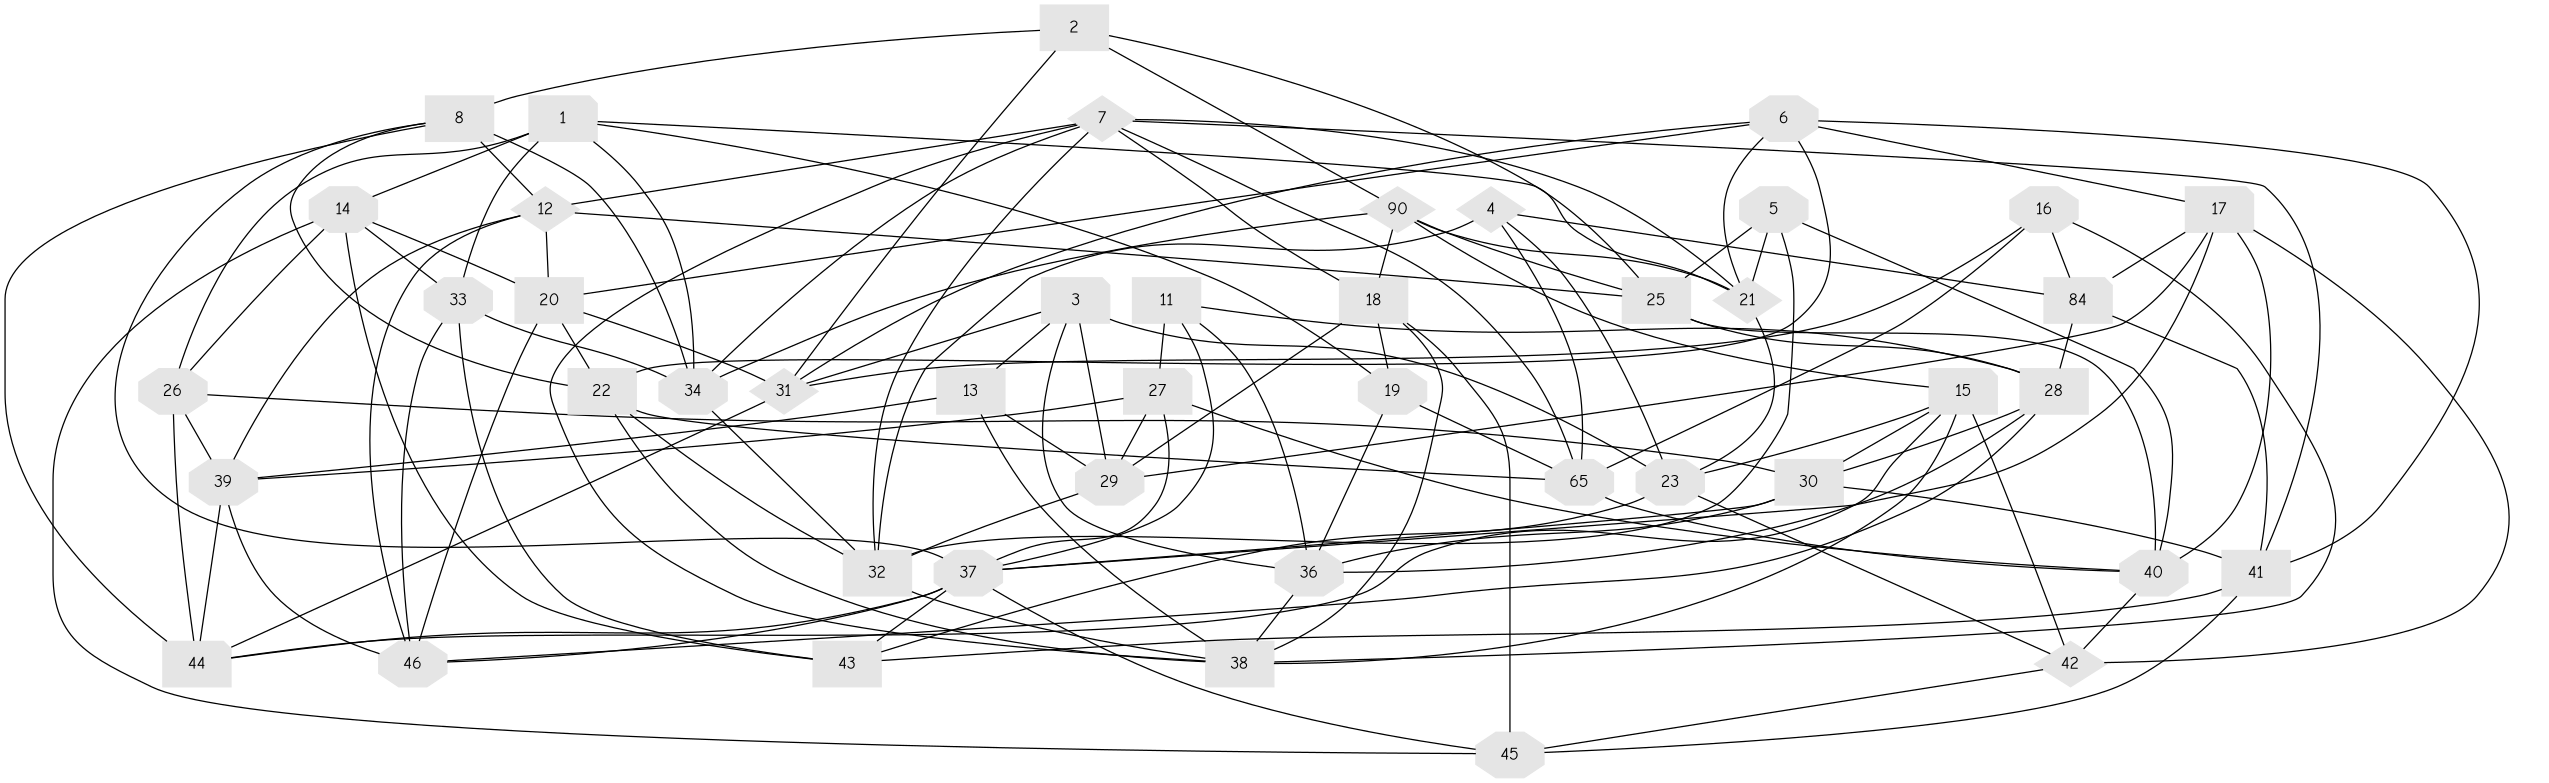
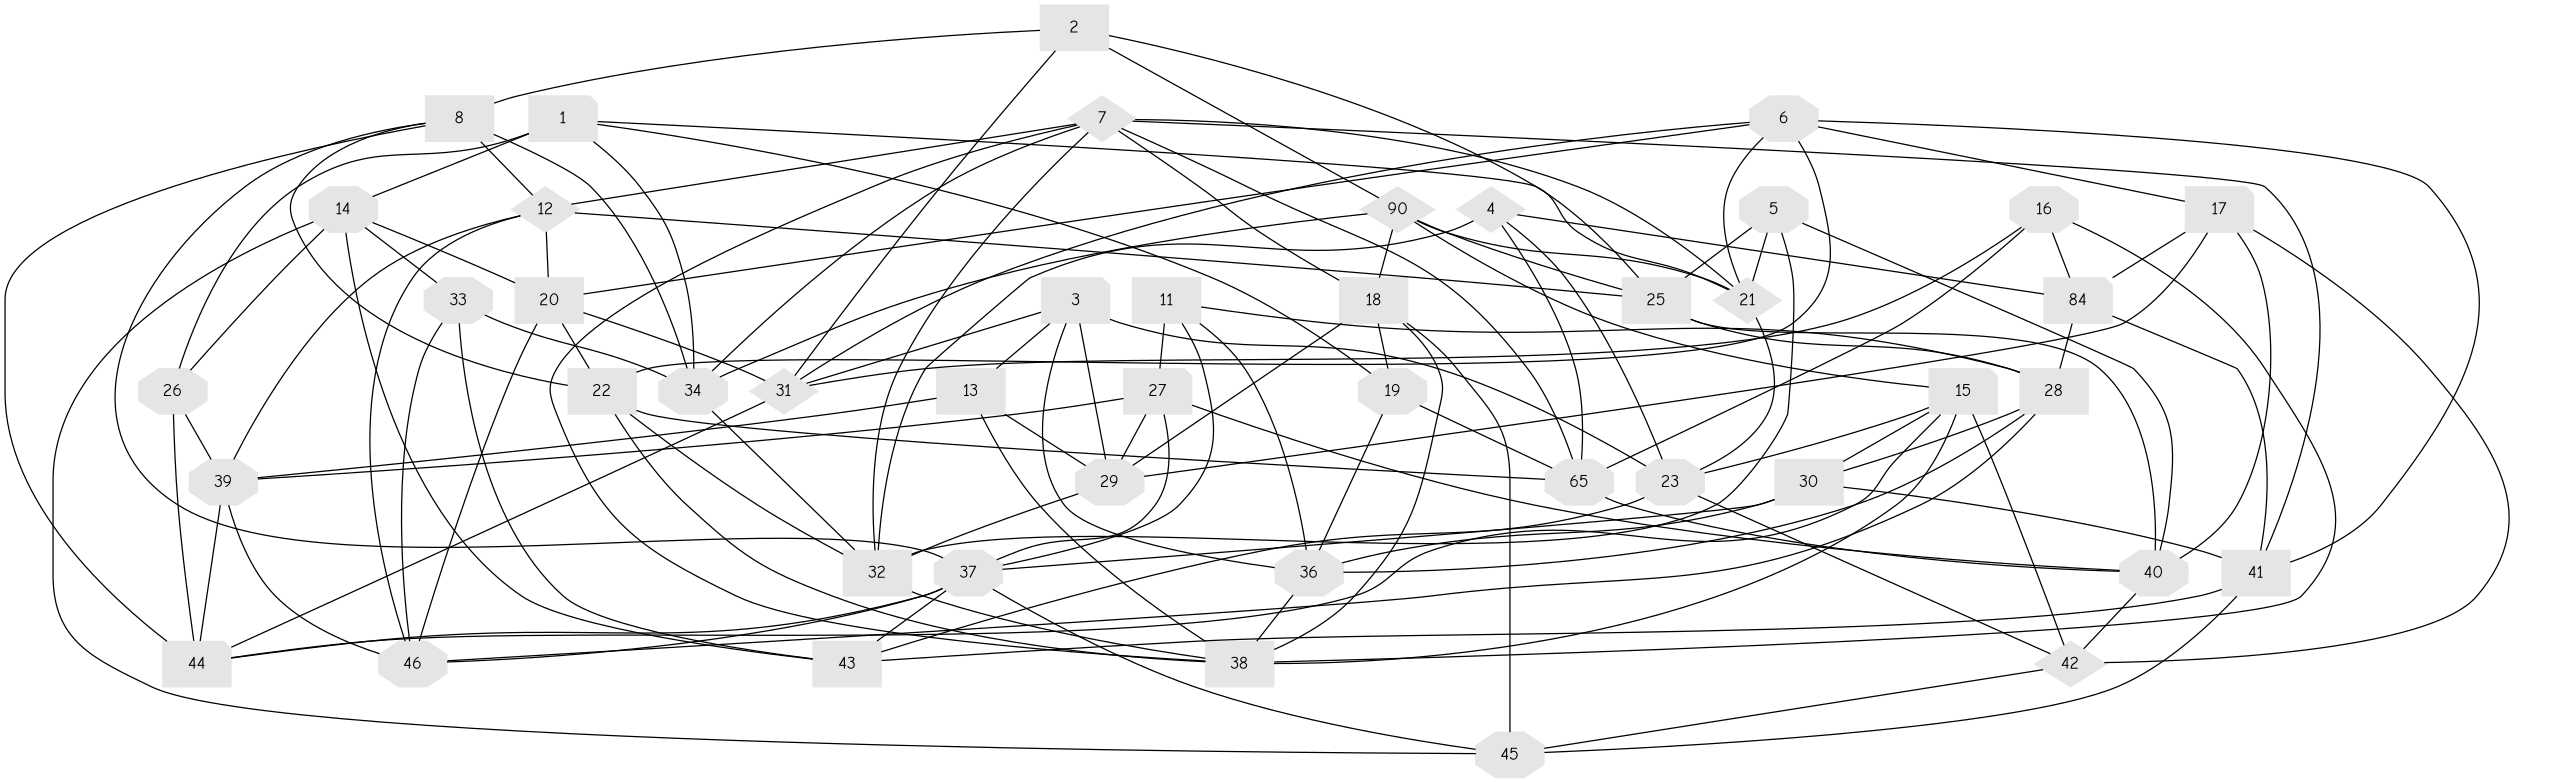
(491, 204) -> none
(1032, 421) -> none
(1769, 512) -> none
